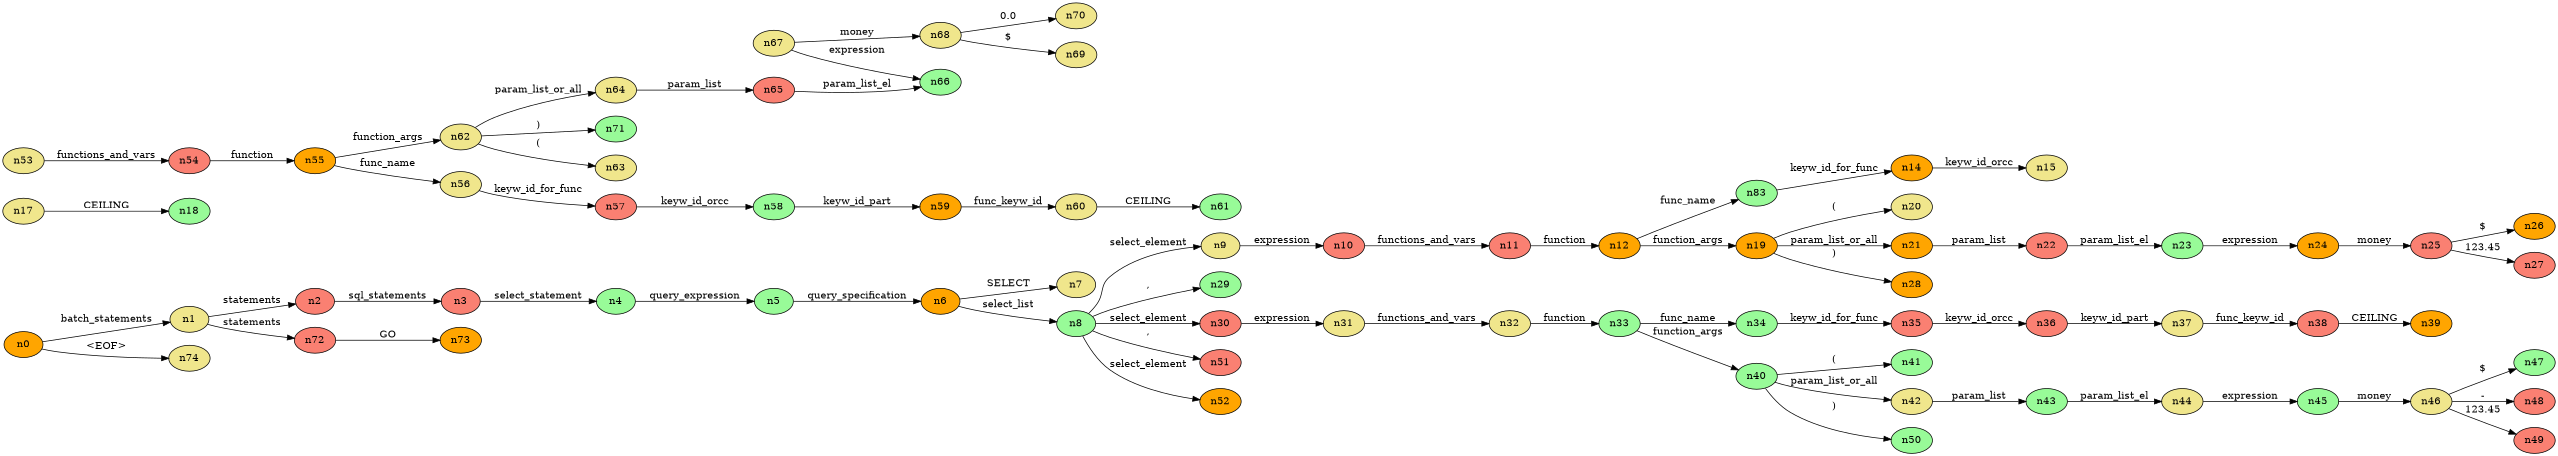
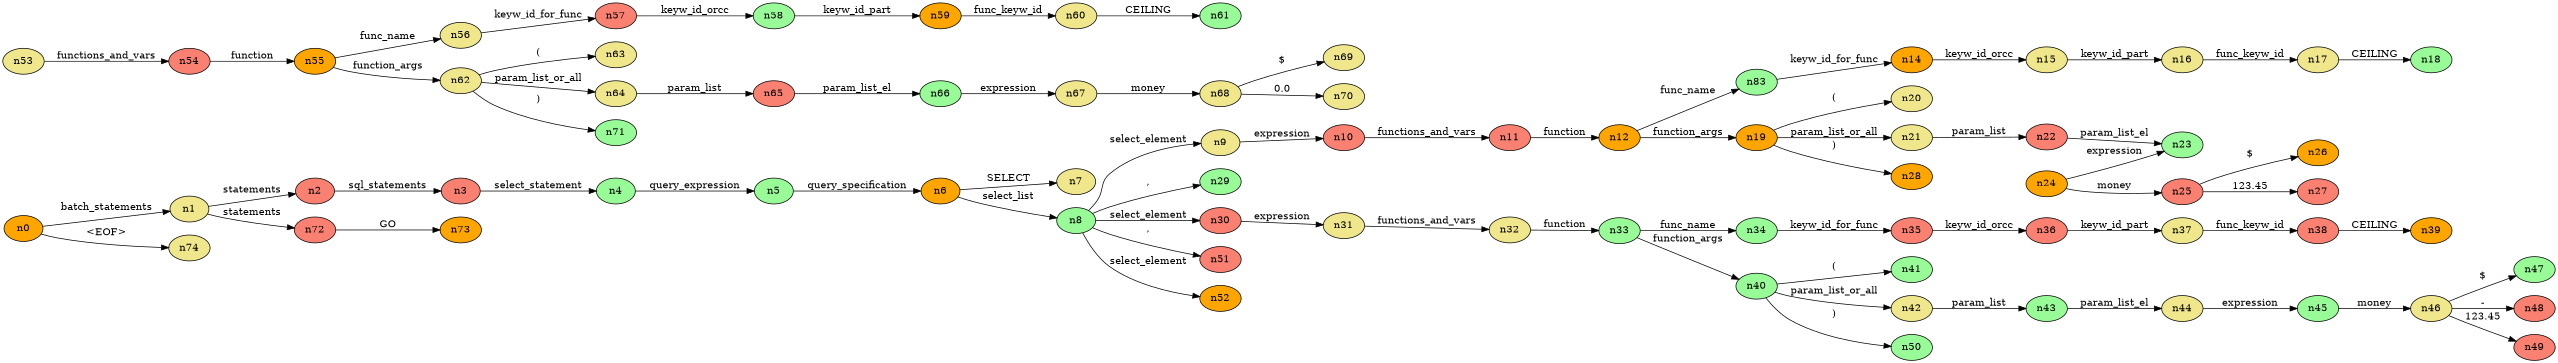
none -> (2182, 60)
(852, 66) -> (1005, 94)
(1912, 246) -> (1912, 138)
(2247, 246) -> (2112, 167)
